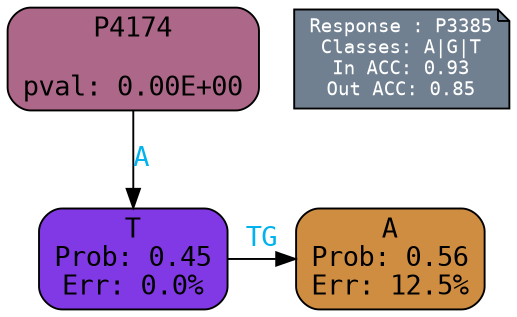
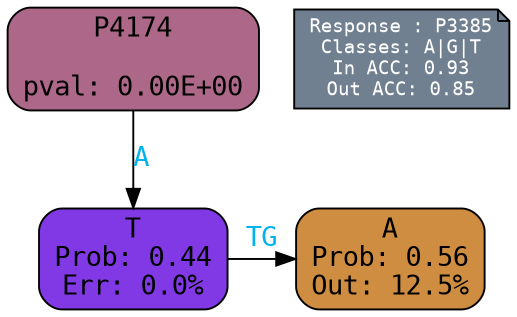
(133, 259) -> (133, 259)
(390, 259) -> (390, 259)
